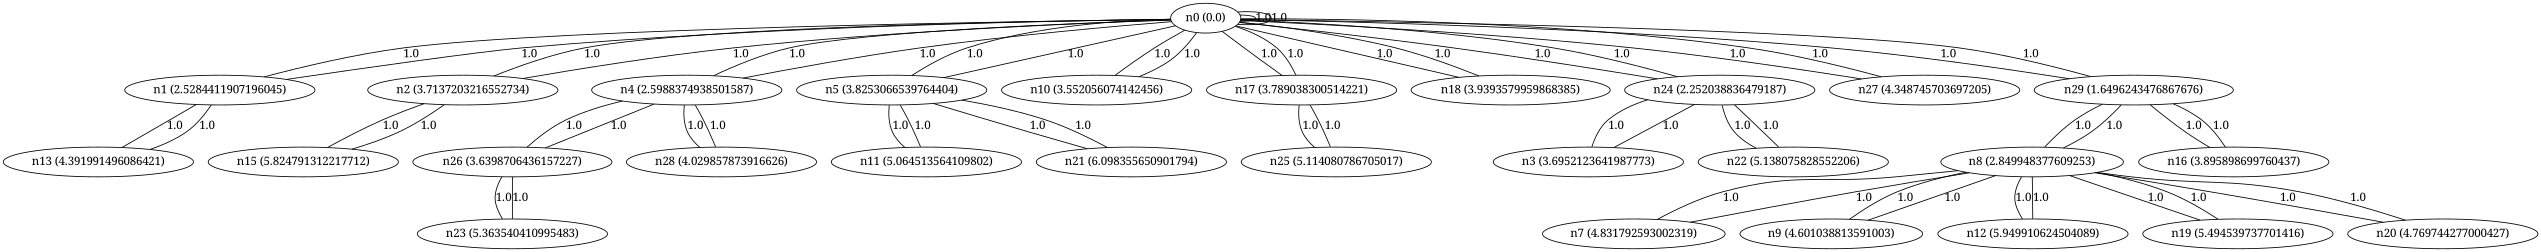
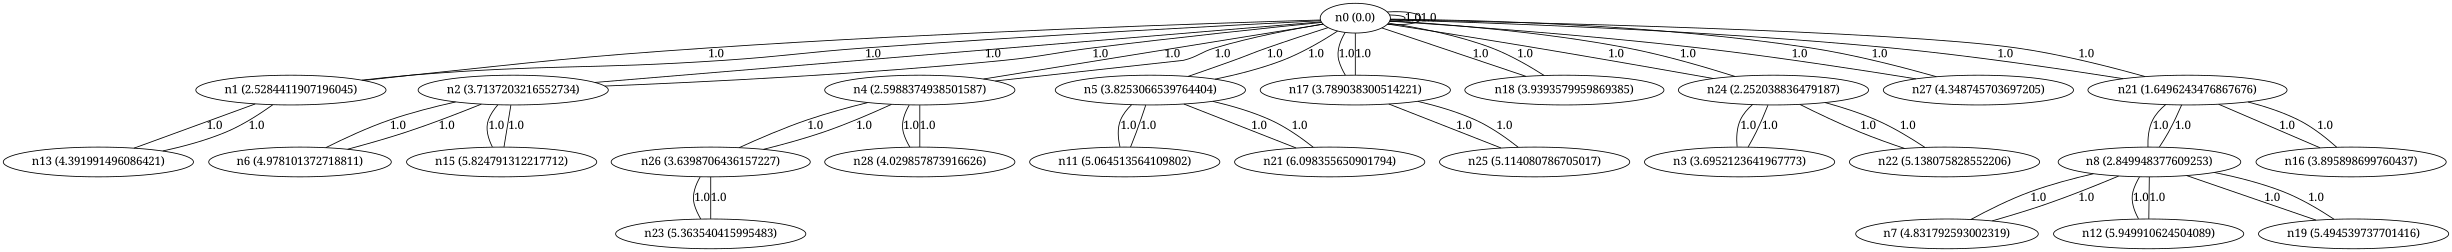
(1097, 90) -> none
(1511, 90) -> (1564, 90)
(2134, 90) -> (2187, 90)
none -> (300, 162)
(1588, 162) -> (1740, 162)
(512, 234) -> (711, 234)
(1831, 234) -> none
(2443, 234) -> none
